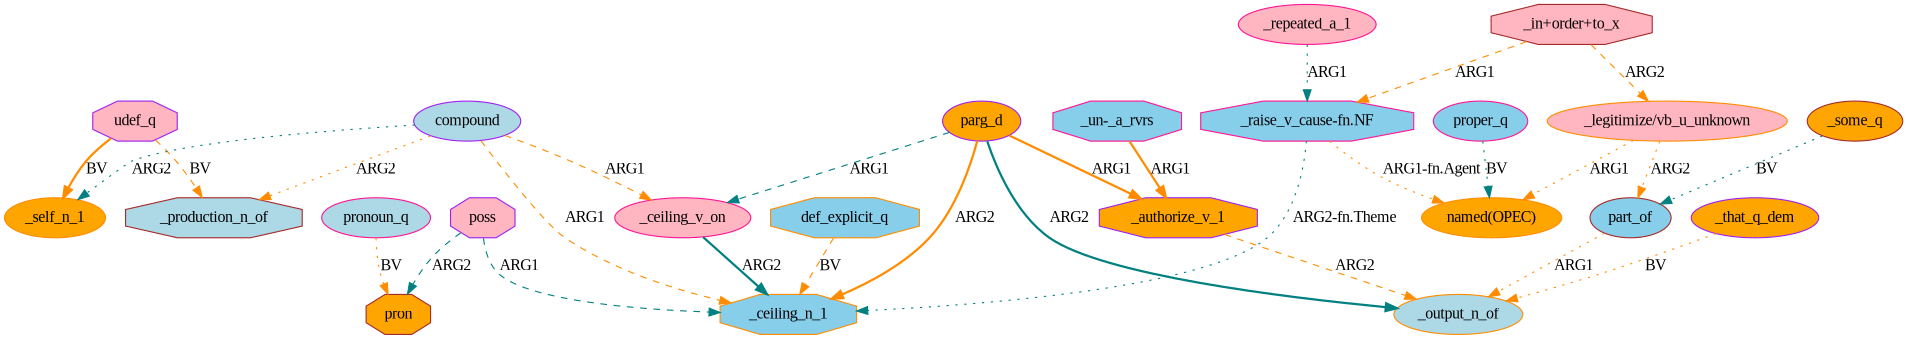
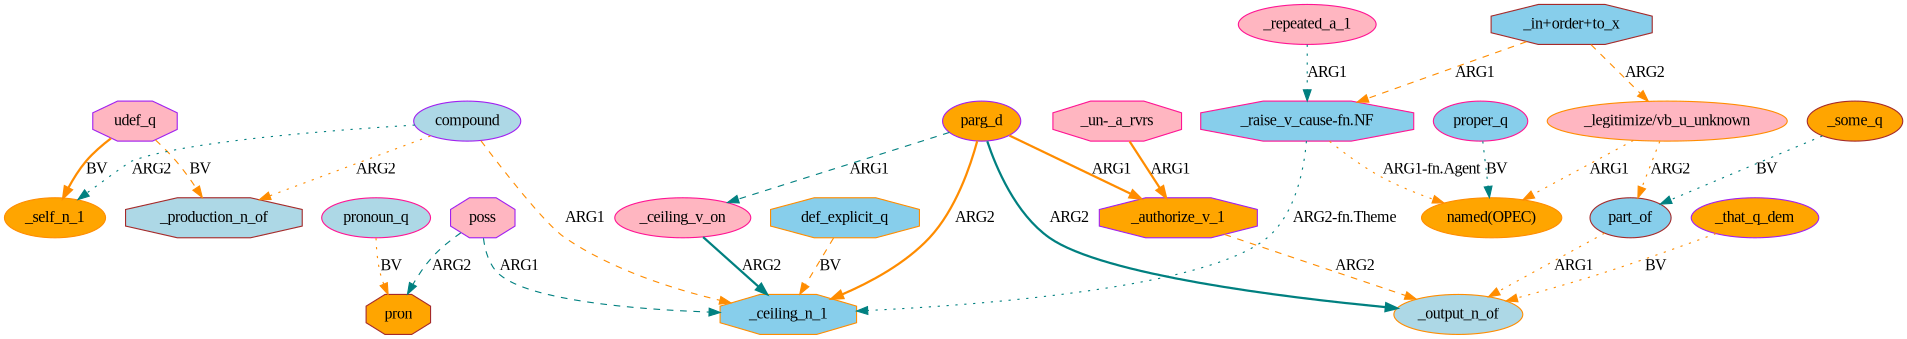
(1572, 24) -> (1572, 24)
(1117, 121) -> (1117, 121)
(574, 163) -> none
